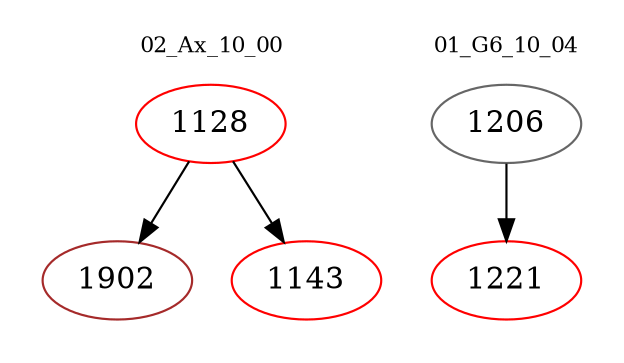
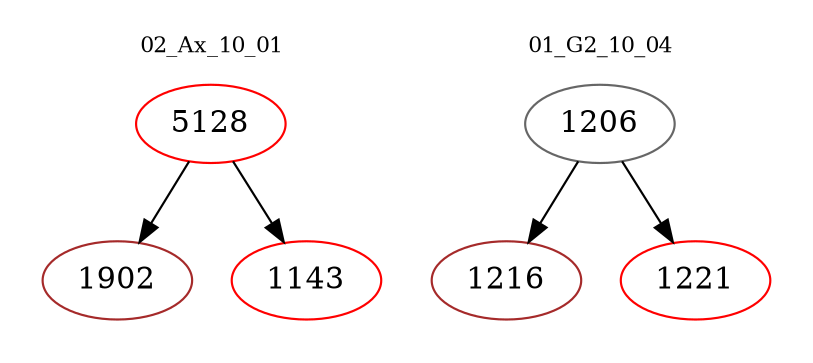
(212, 47) -> (212, 47)
(506, 47) -> (601, 47)
(211, 124) -> (211, 124)
none -> (506, 280)
